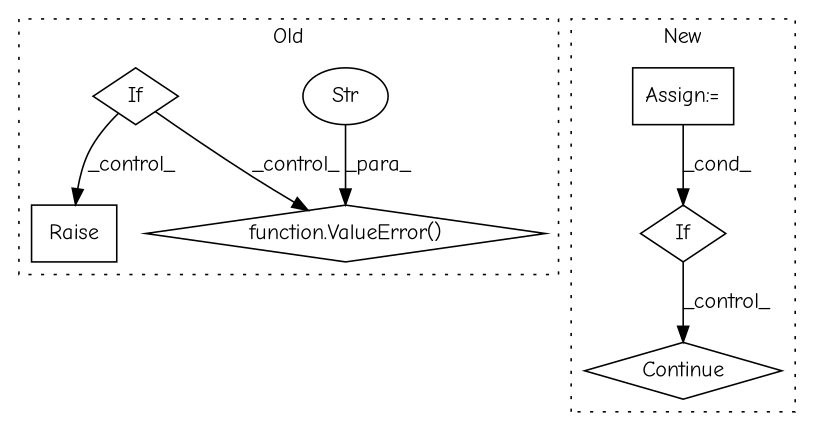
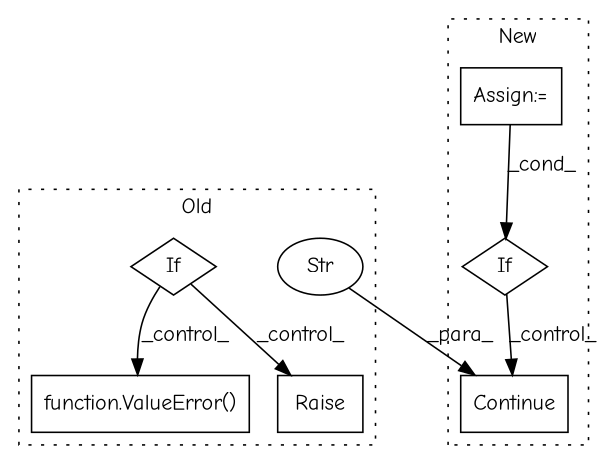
(346, 157) -> (405, 327)
(346, 234) -> (140, 404)
(683, 371) -> (514, 404)
